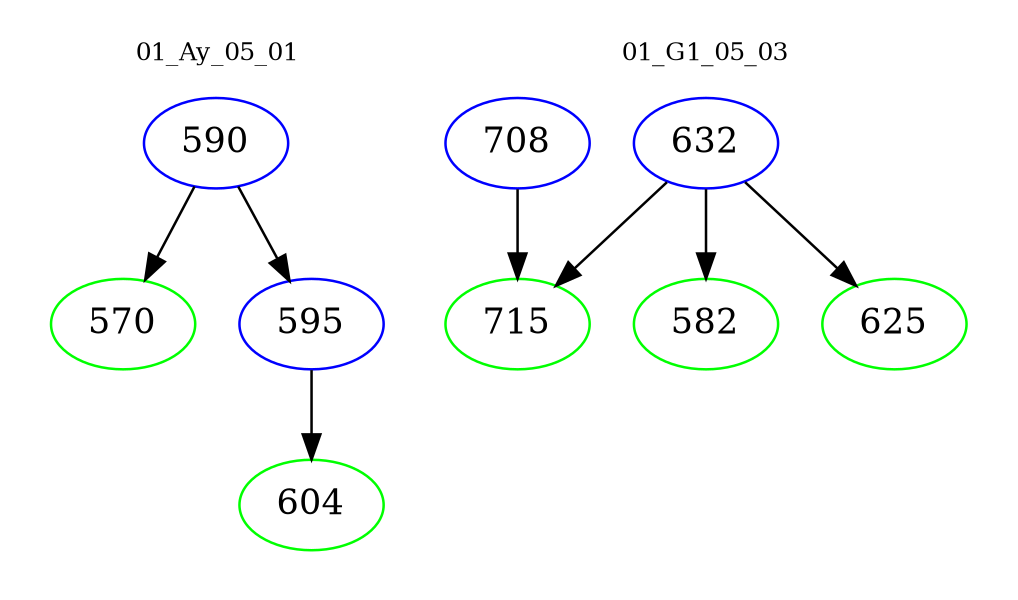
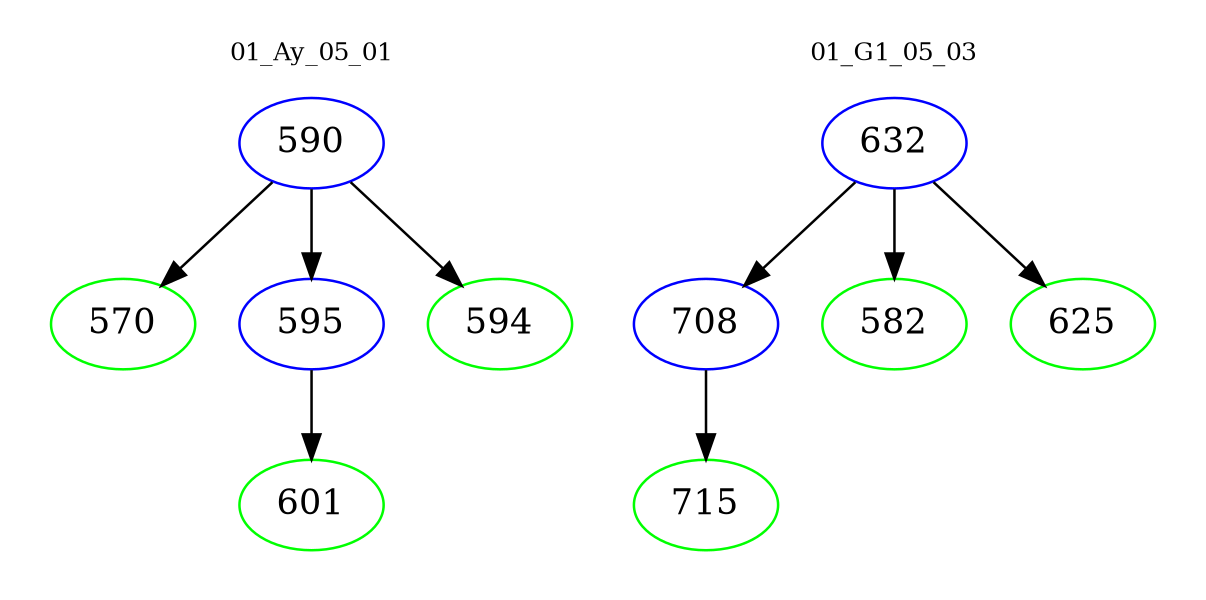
(621, 225) -> (809, 225)
none -> (500, 324)
(312, 505) -> (312, 505)
